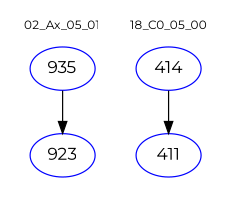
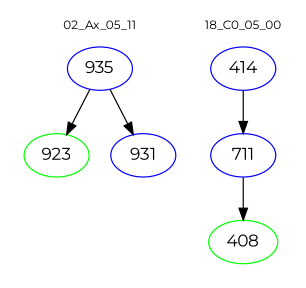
(63, 26) -> (100, 26)
(63, 155) -> (57, 155)
none -> (143, 155)
(169, 155) -> (243, 155)
none -> (243, 242)
